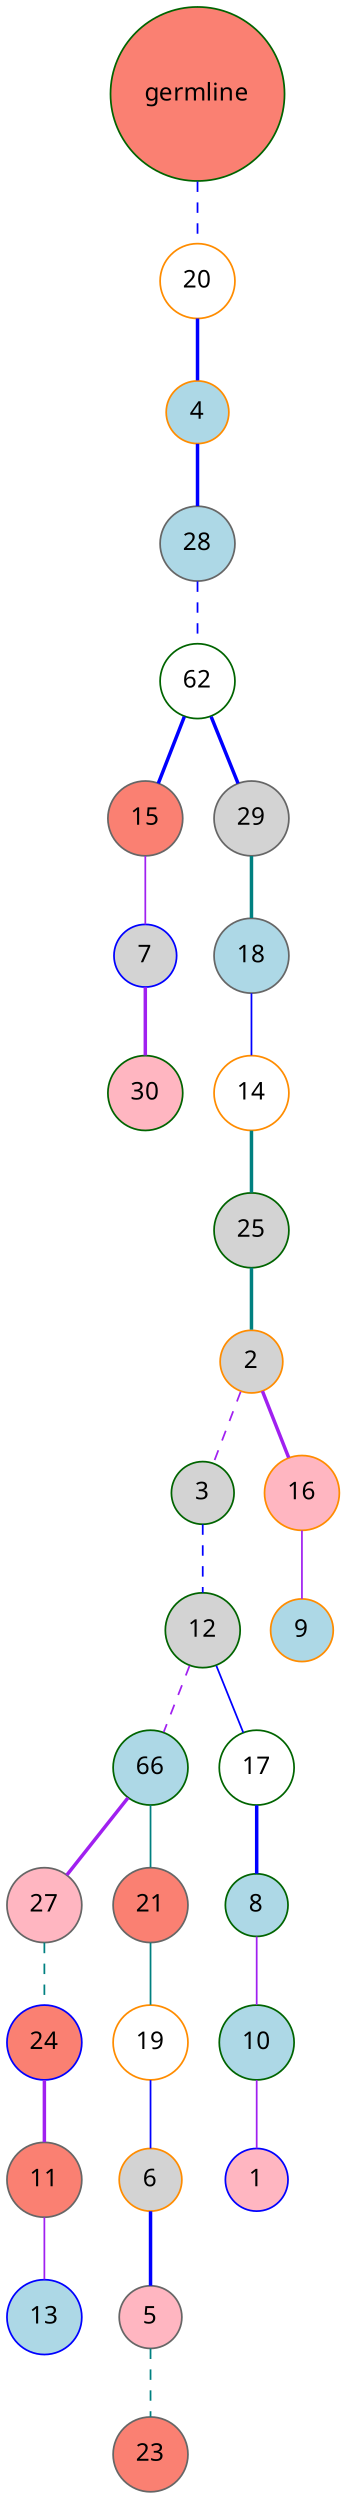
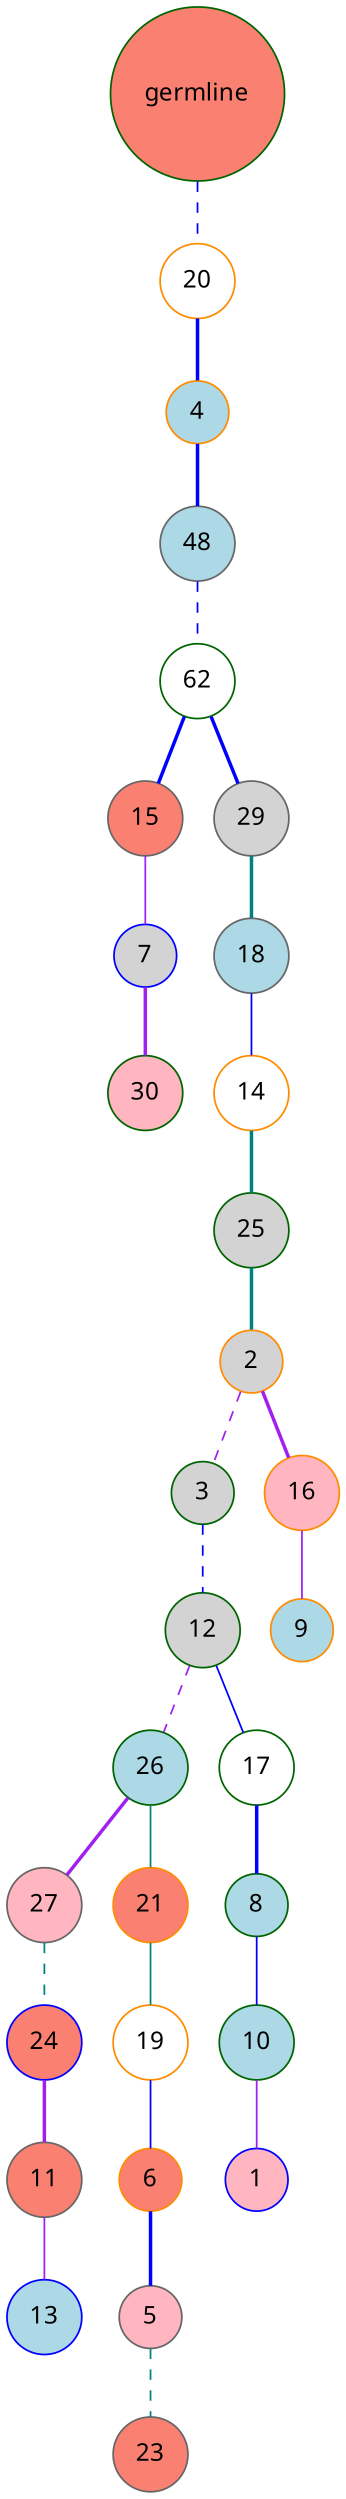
(198, 543) -> (198, 543)
(151, 1768) -> (151, 1768)
(151, 1905) -> (151, 1905)
(257, 1971) -> (257, 1971)
(151, 2180) -> (151, 2180)
